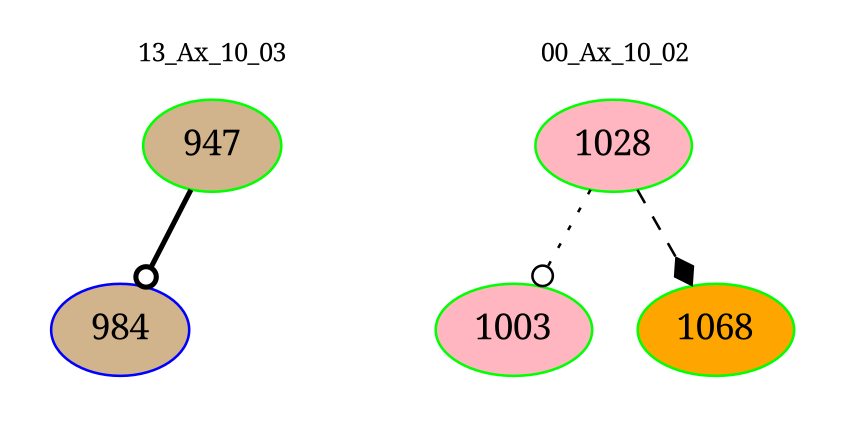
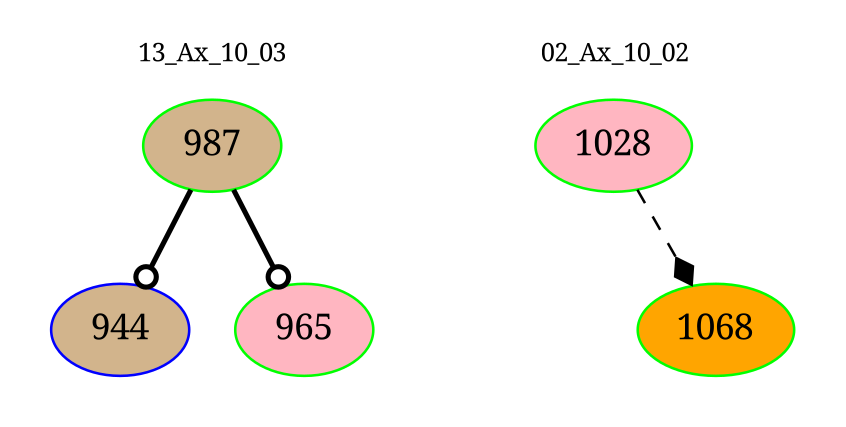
(615, 55) -> (615, 55)
(212, 146) -> (212, 146)
(120, 330) -> (120, 330)
none -> (304, 330)
(514, 330) -> none
